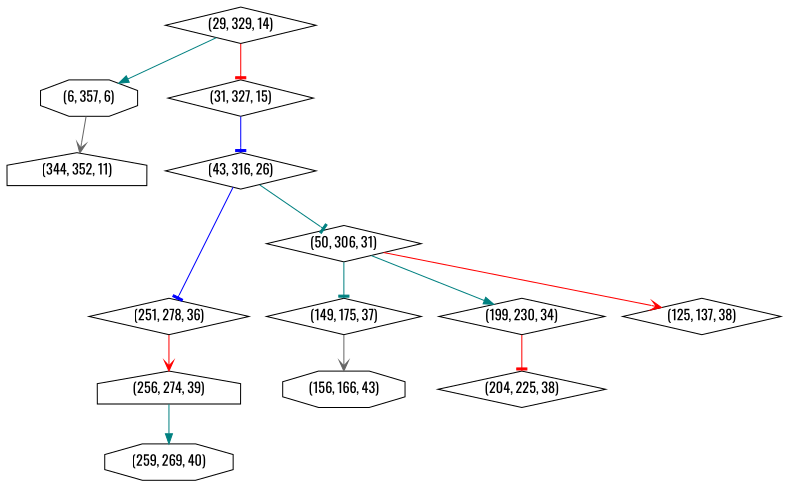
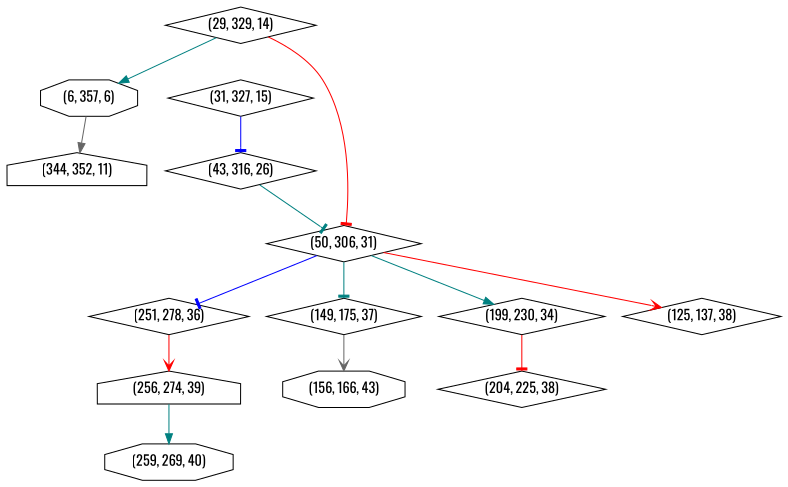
(241, 59) -> (338, 114)
(84, 130) -> (84, 130)
(206, 241) -> (259, 279)
